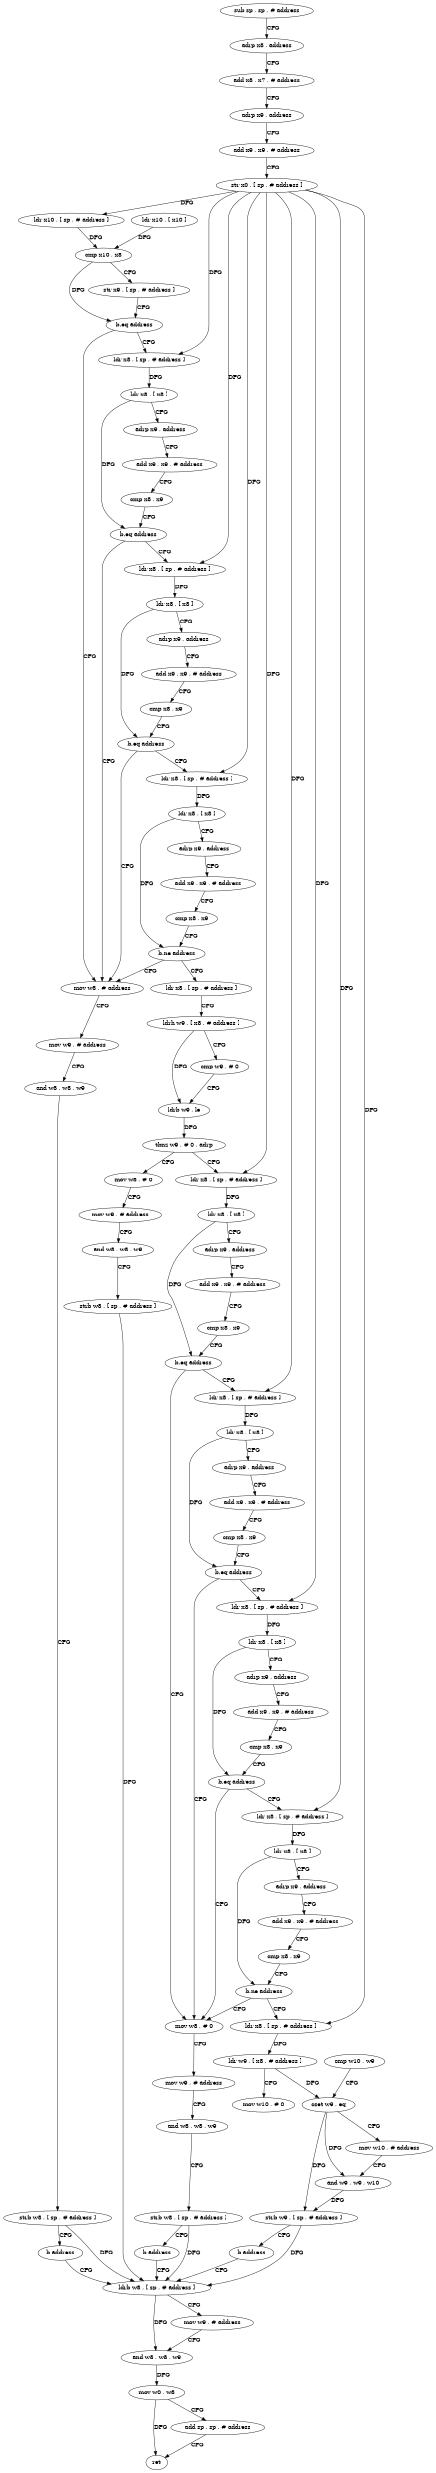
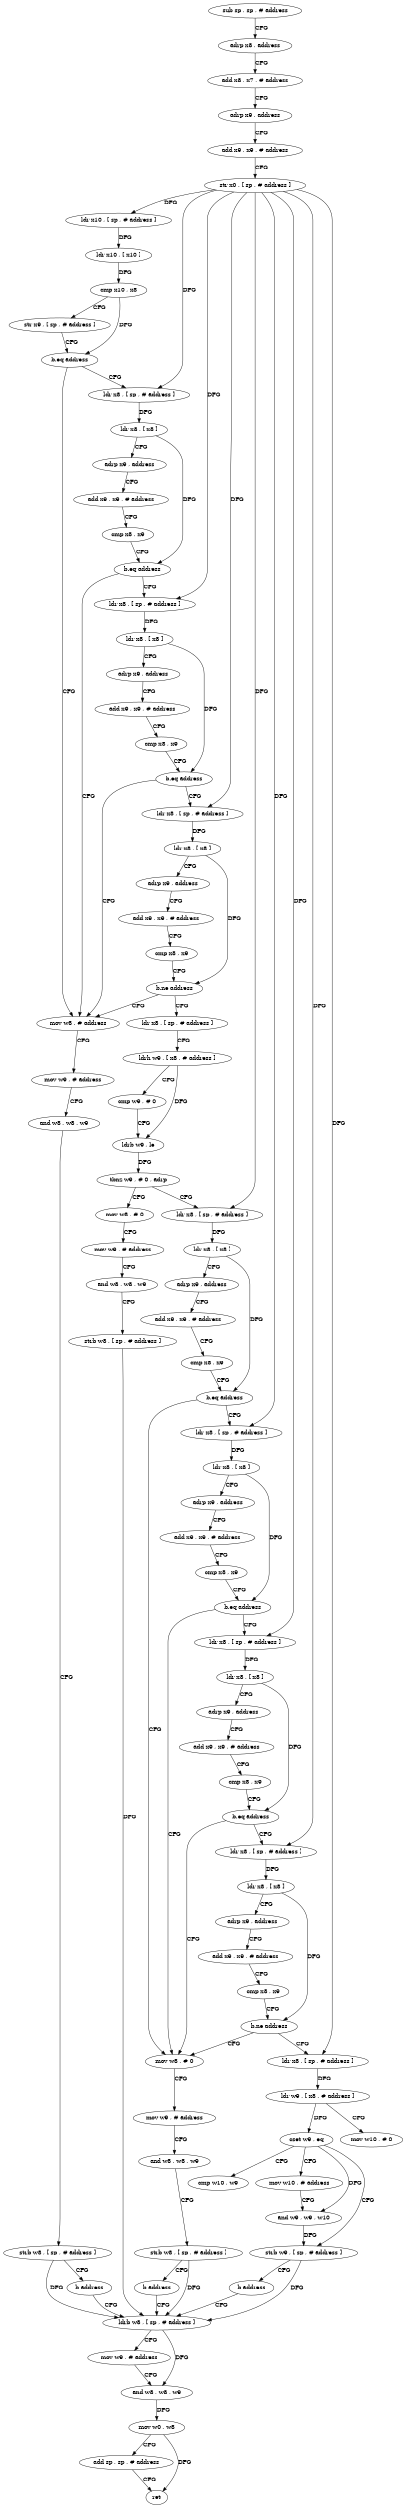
(86, 236) -> (119, 236)
(343, 2081) -> (264, 2161)
(319, 2166) -> (368, 2201)
